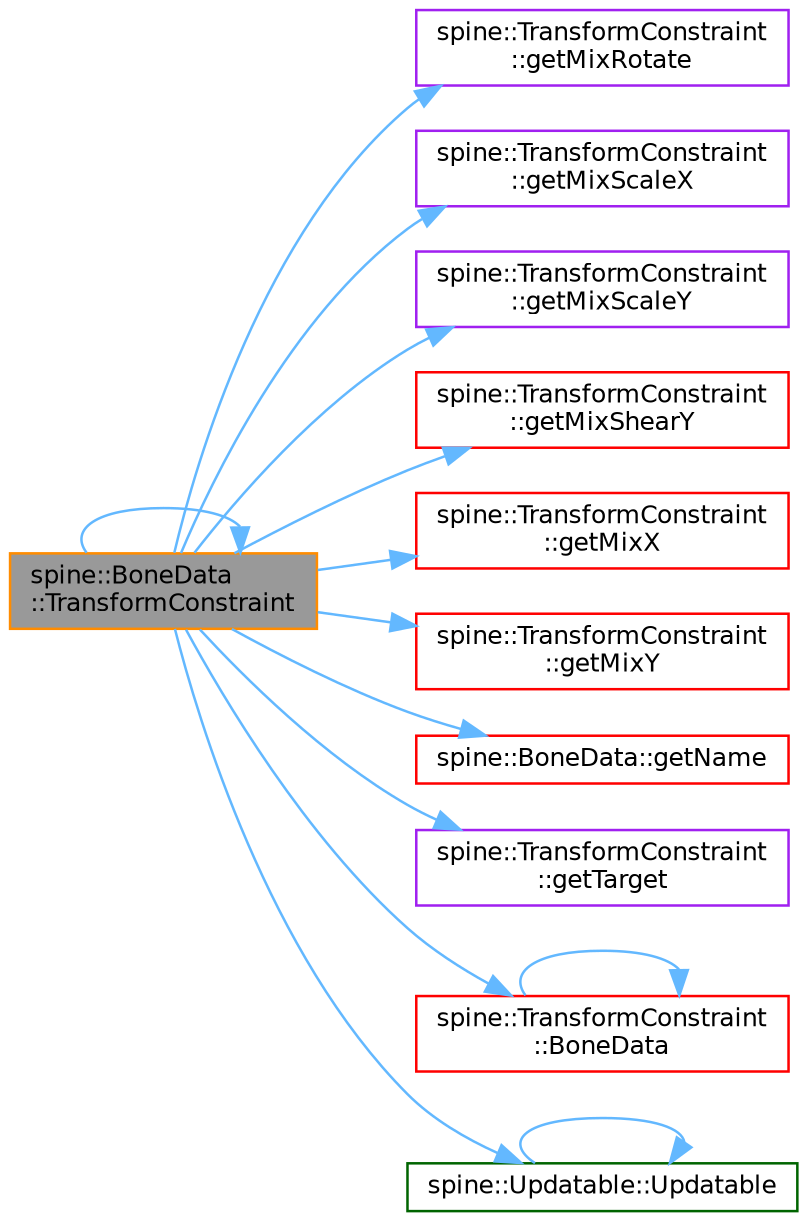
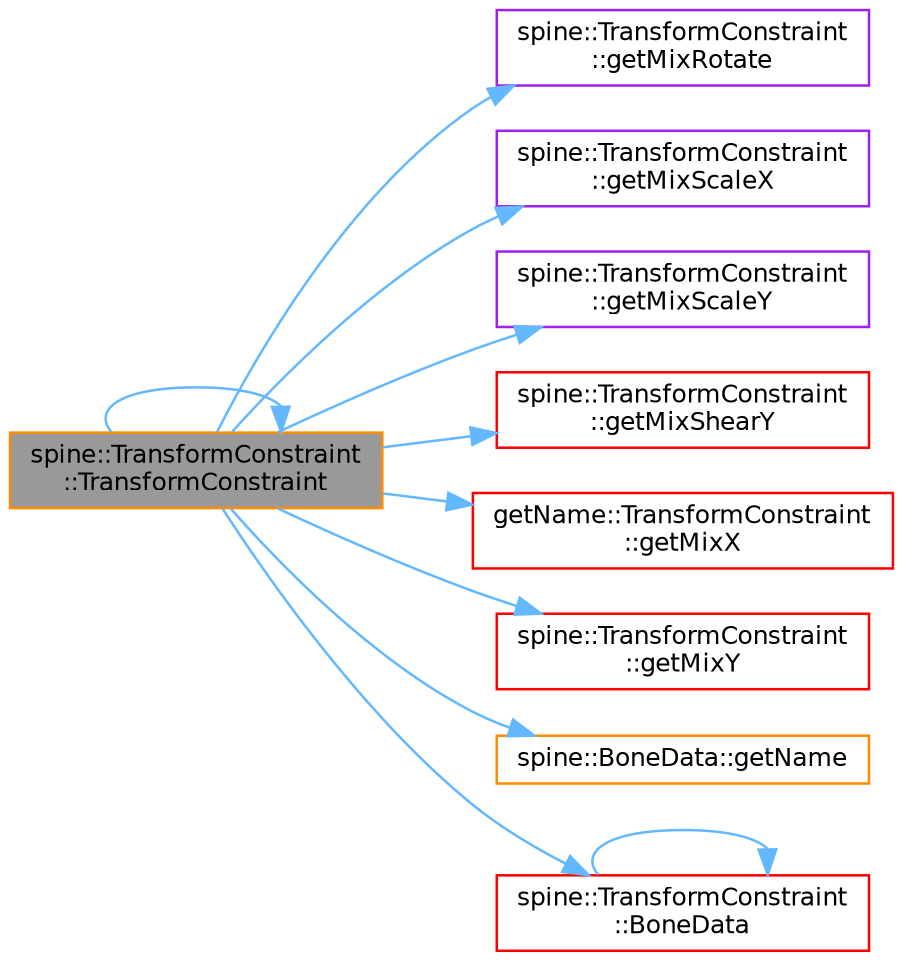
(602, 531) -> (683, 531)
(163, 591) -> (196, 470)
(602, 760) -> (683, 760)
(602, 868) -> none
(602, 1187) -> none
